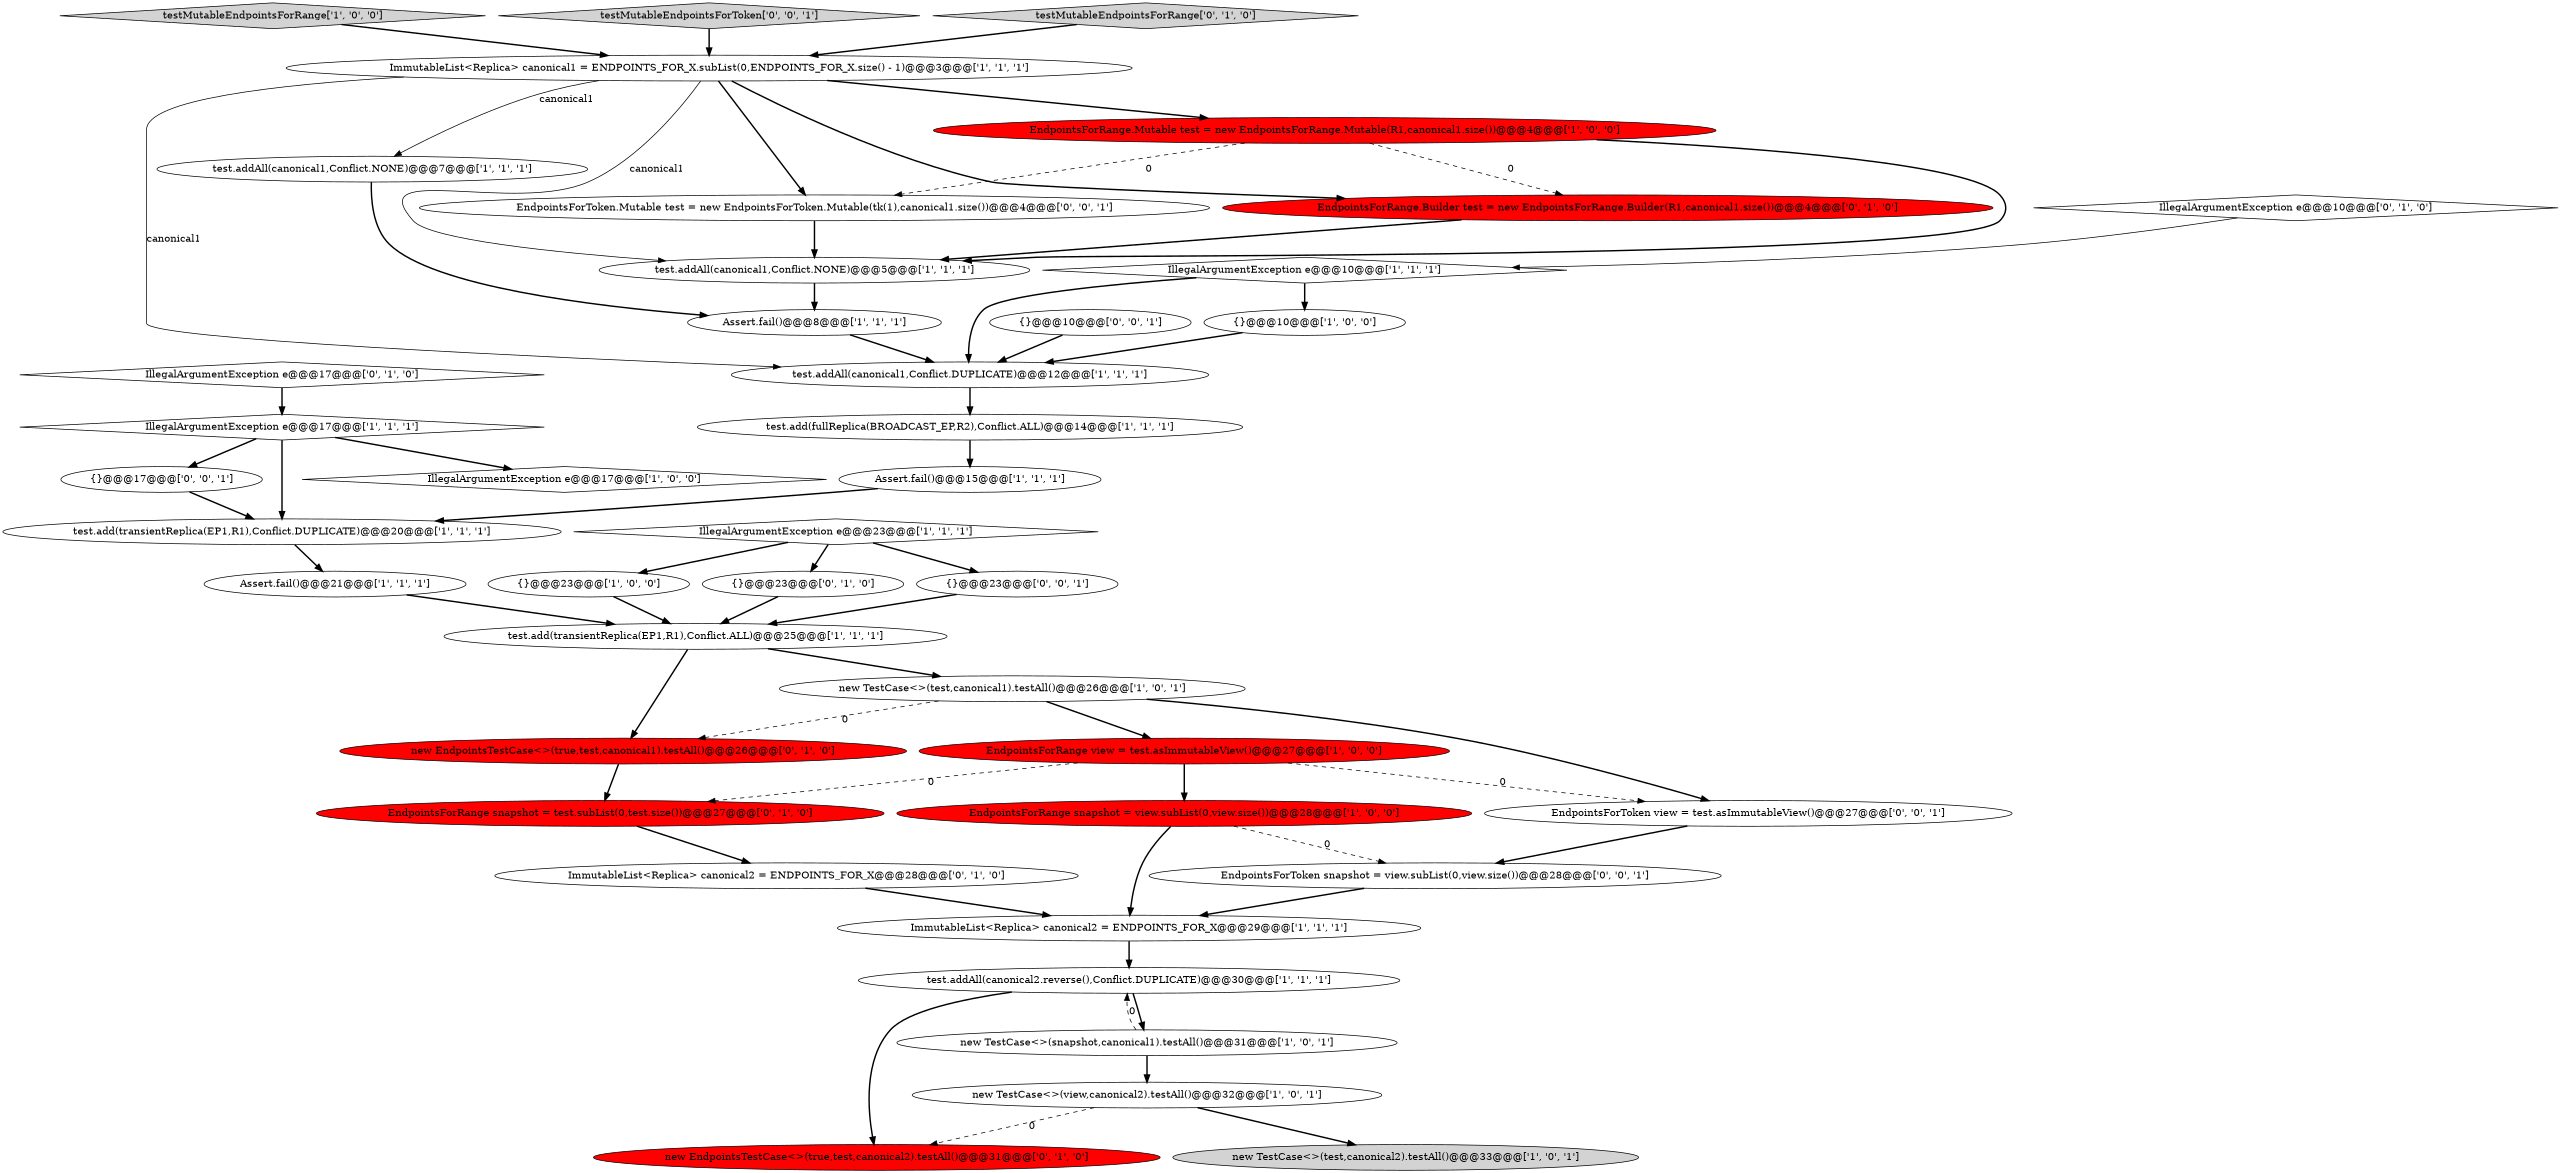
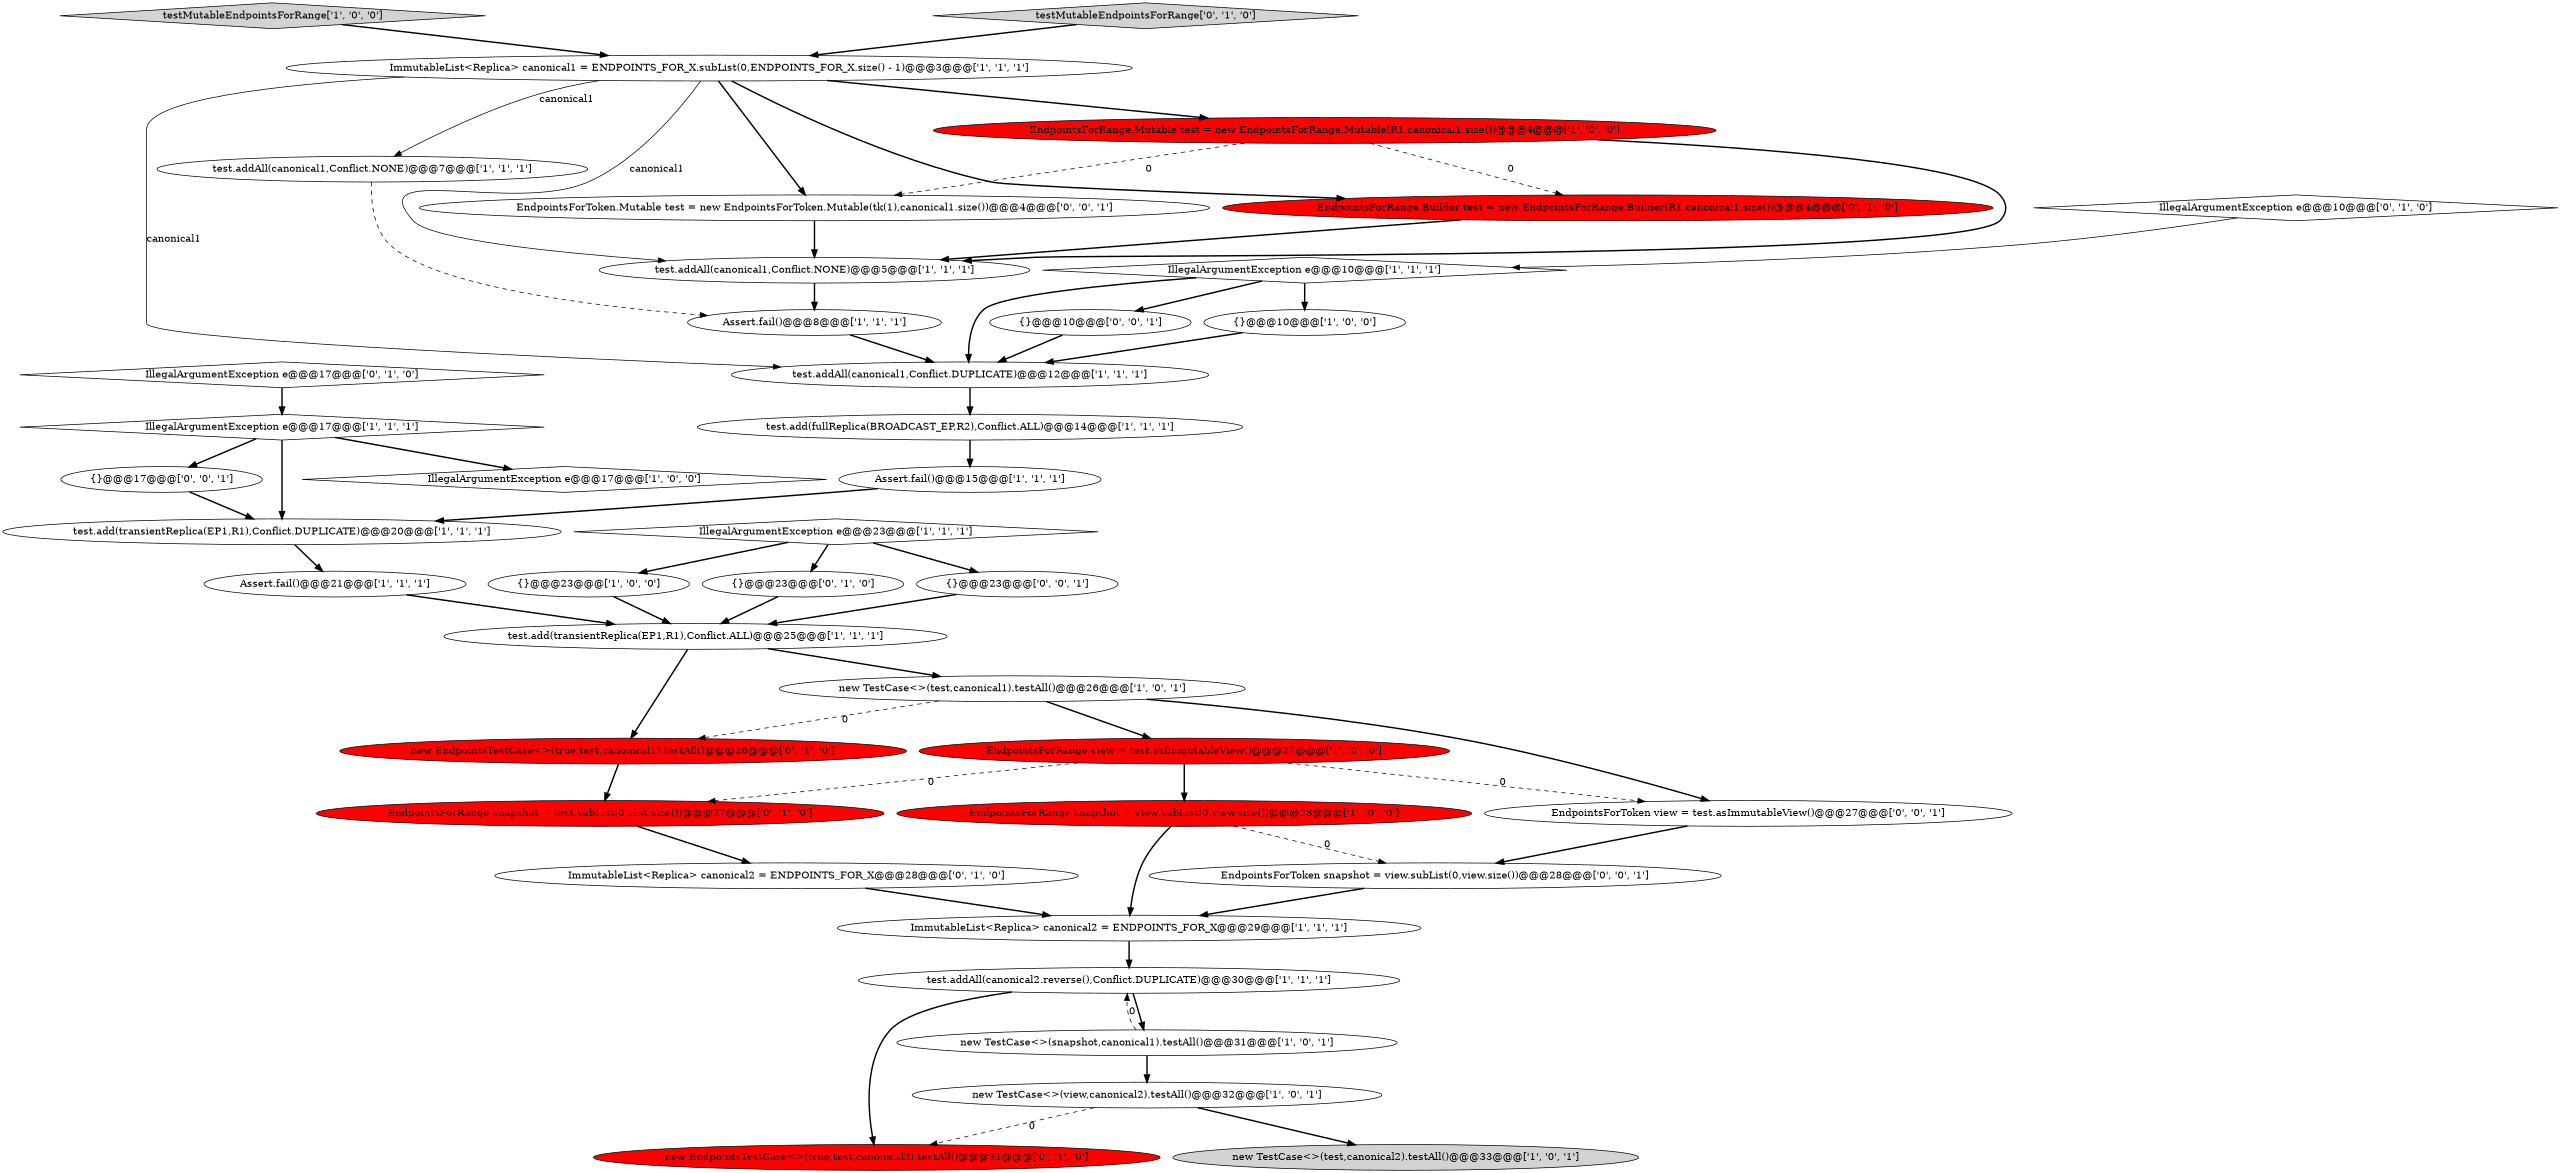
(709, 16) -> none
(508, 289) -> (508, 289)
none -> (1203, 295)
